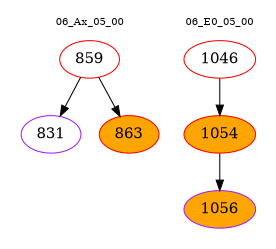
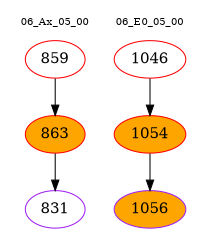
(73, 92) -> (55, 167)
